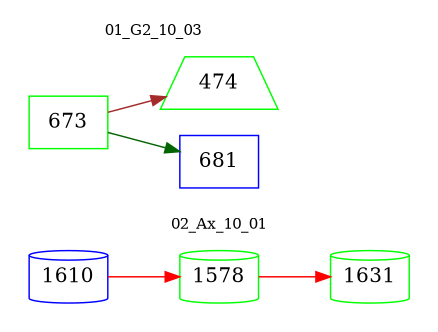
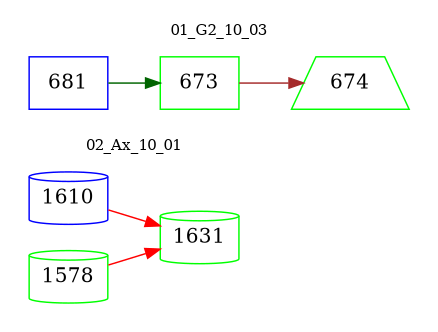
(219, 83) -> (350, 83)
(137, 140) -> (127, 83)
(137, 277) -> (127, 216)
